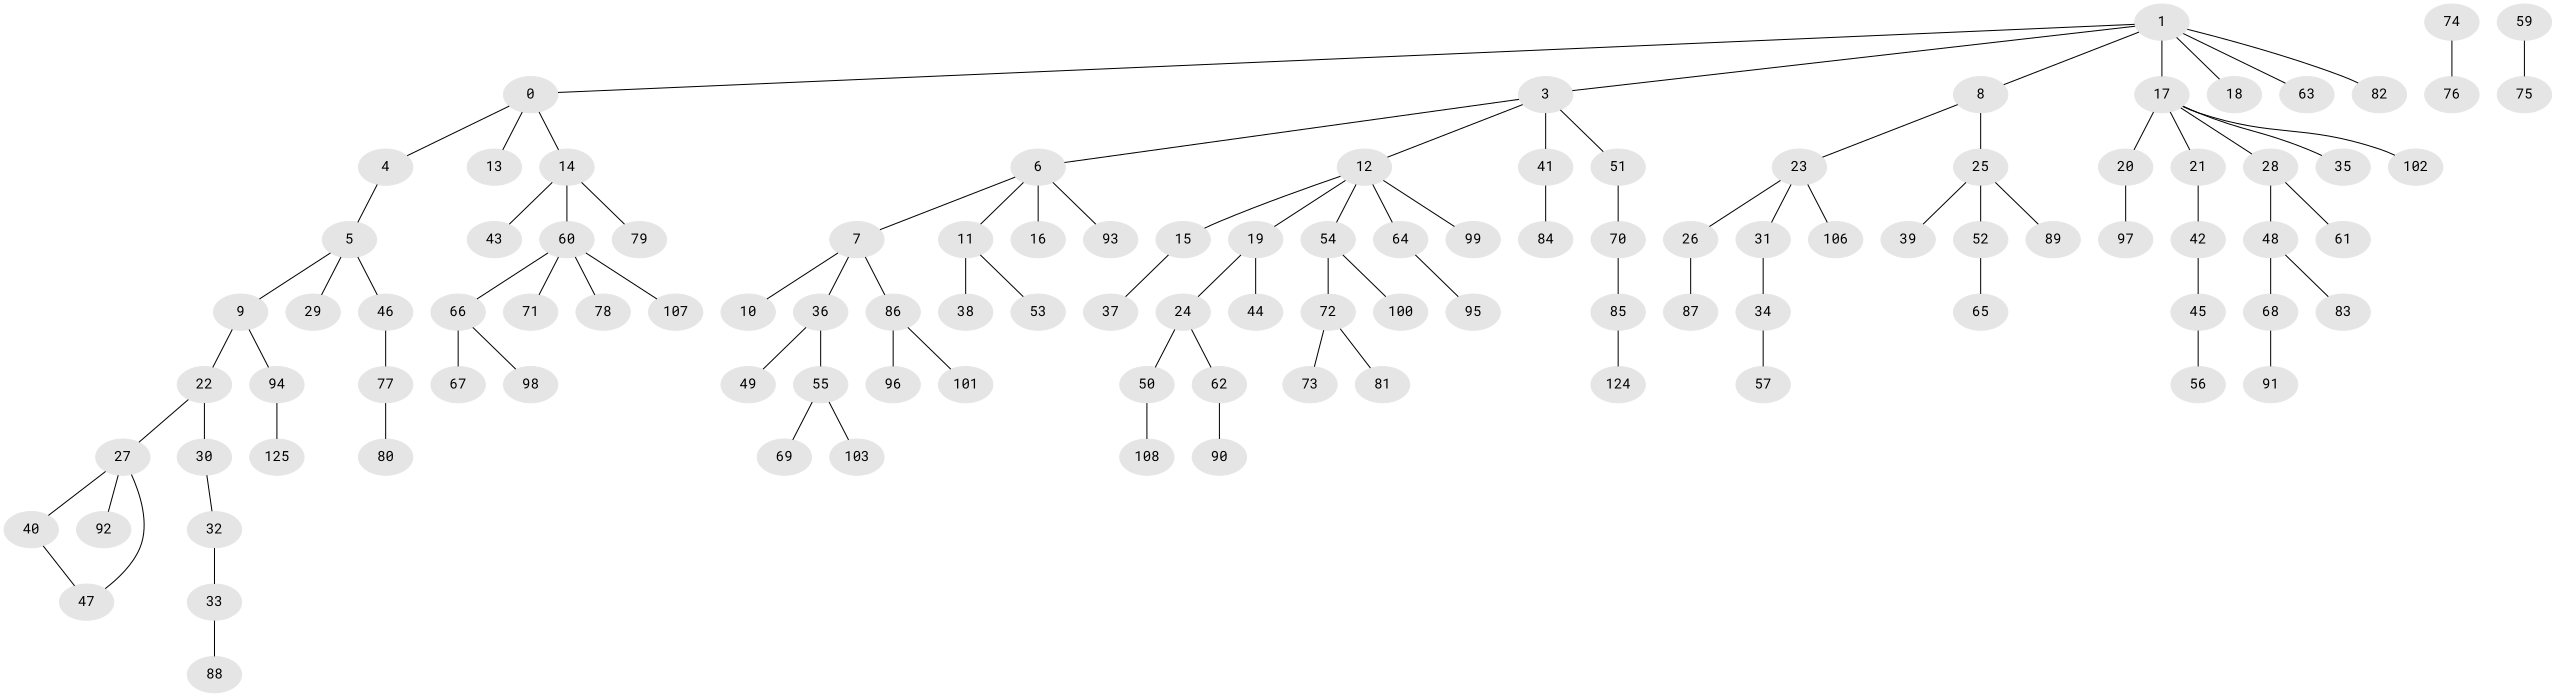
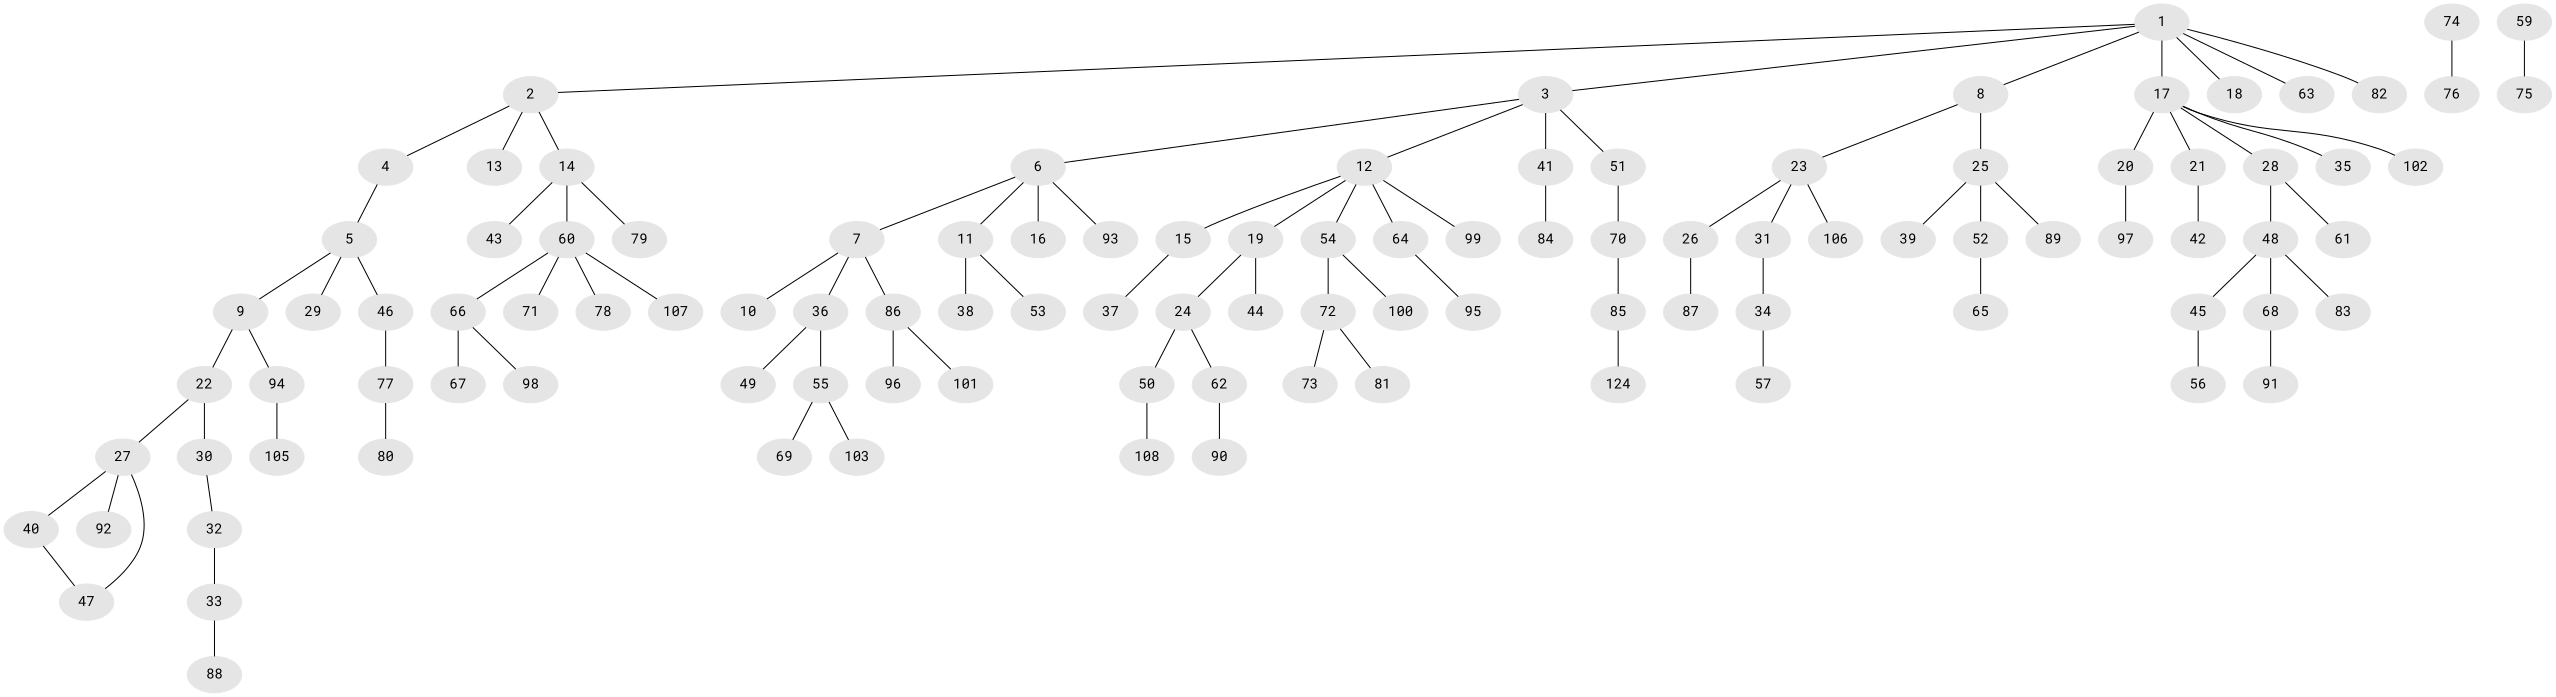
(531, 95) -> (531, 95)
(2198, 276) -> (2235, 276)
(277, 457) -> (277, 457)
